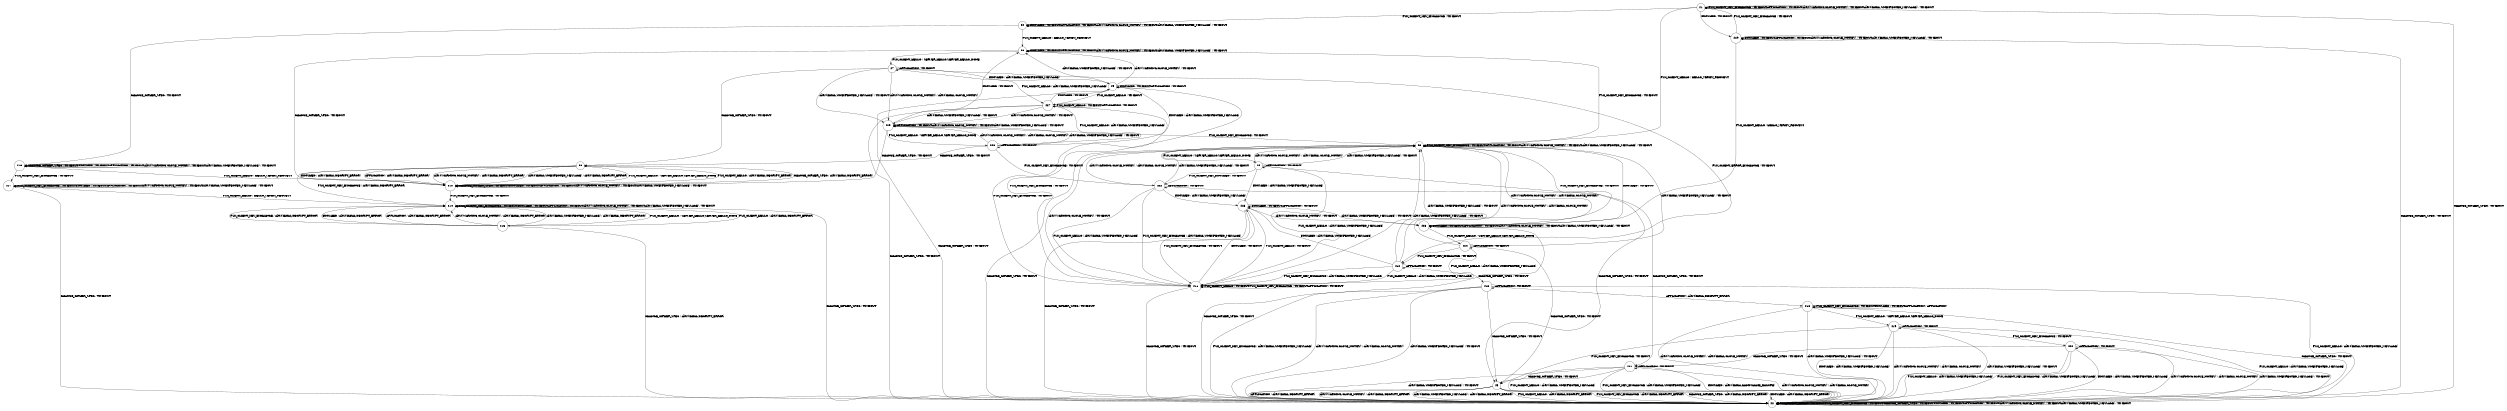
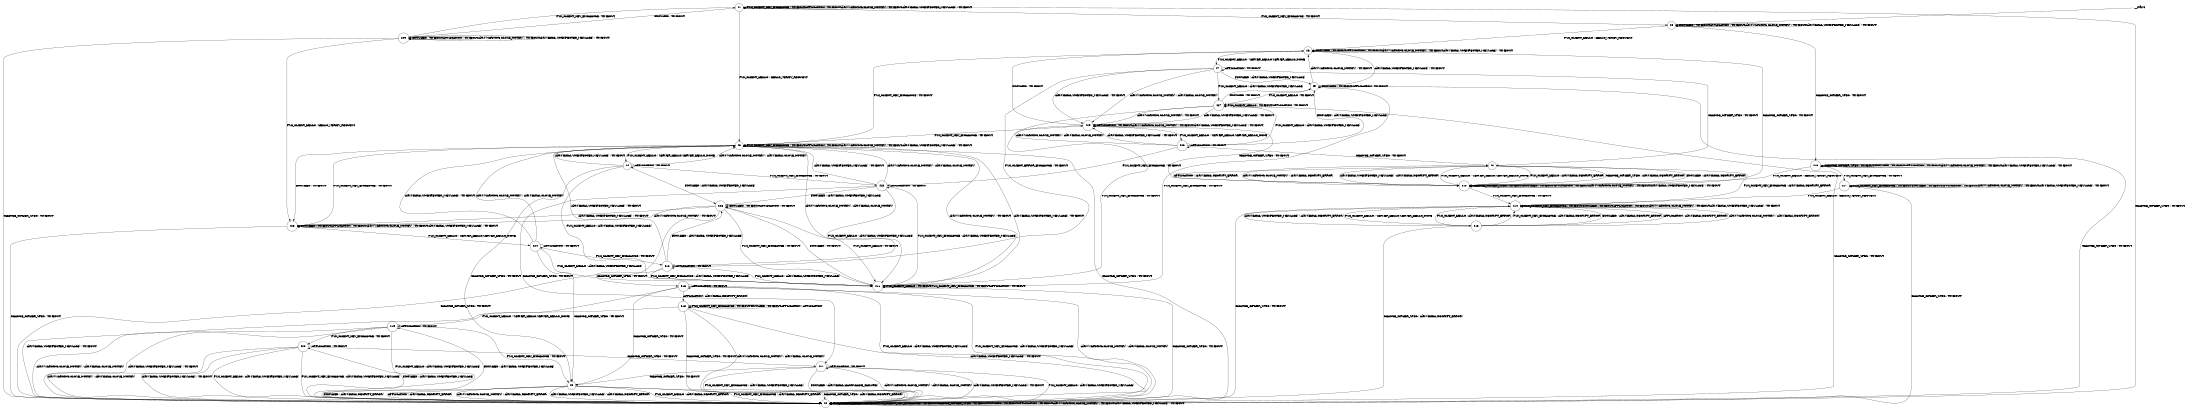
none -> (2140, 7)
(1217, 176) -> (799, 176)
